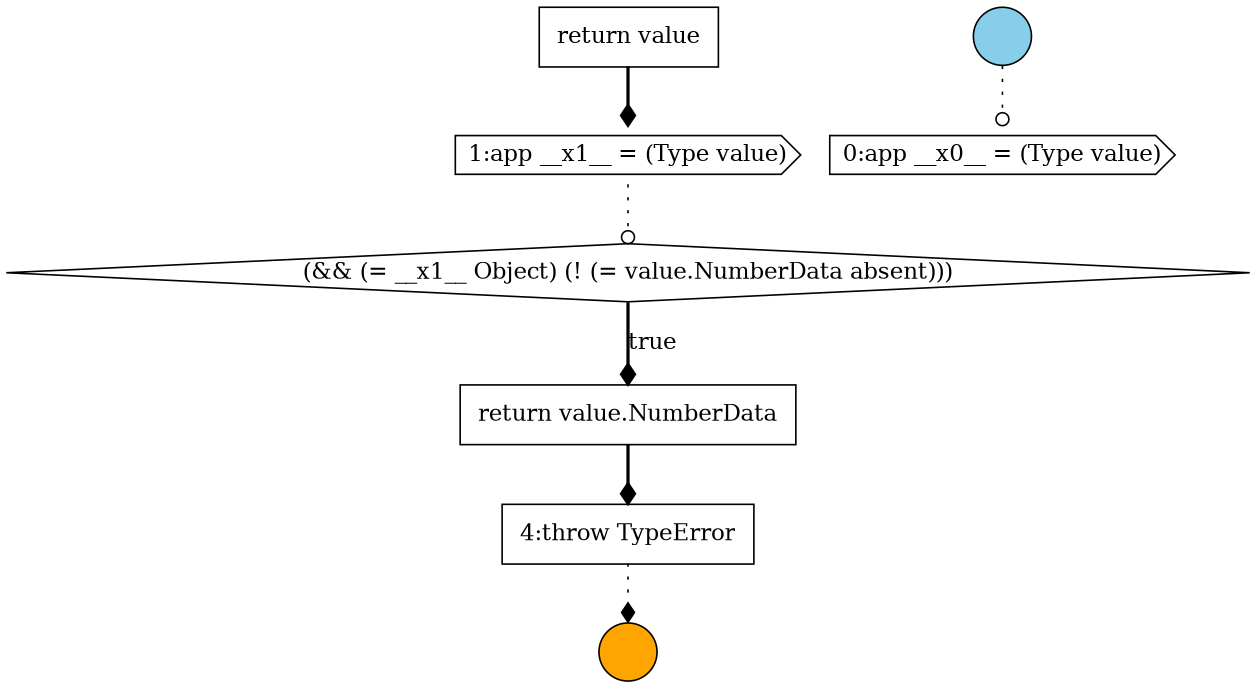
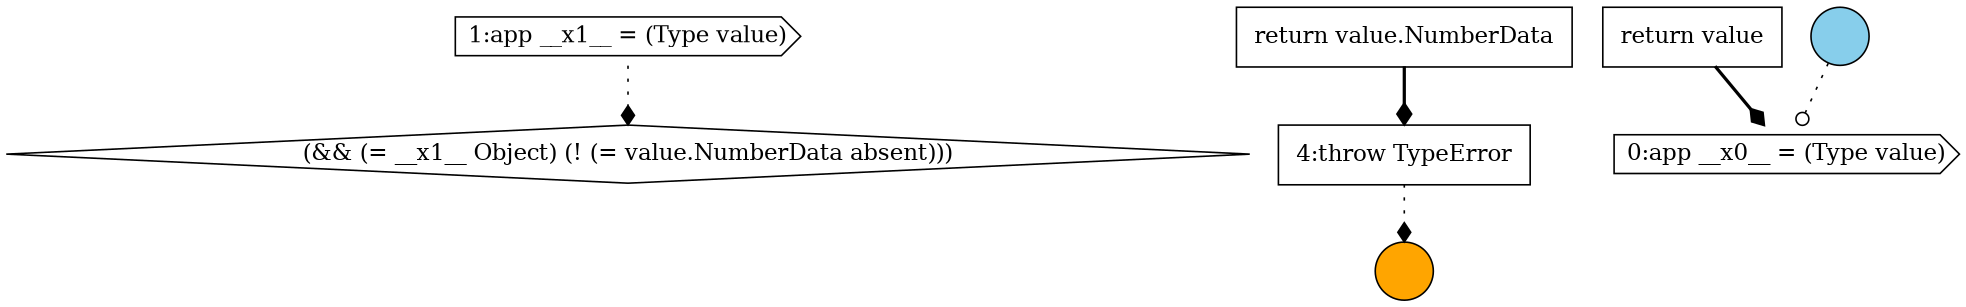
(628, 86) -> (1733, 88)
(628, 208) -> (628, 86)
(628, 333) -> none
